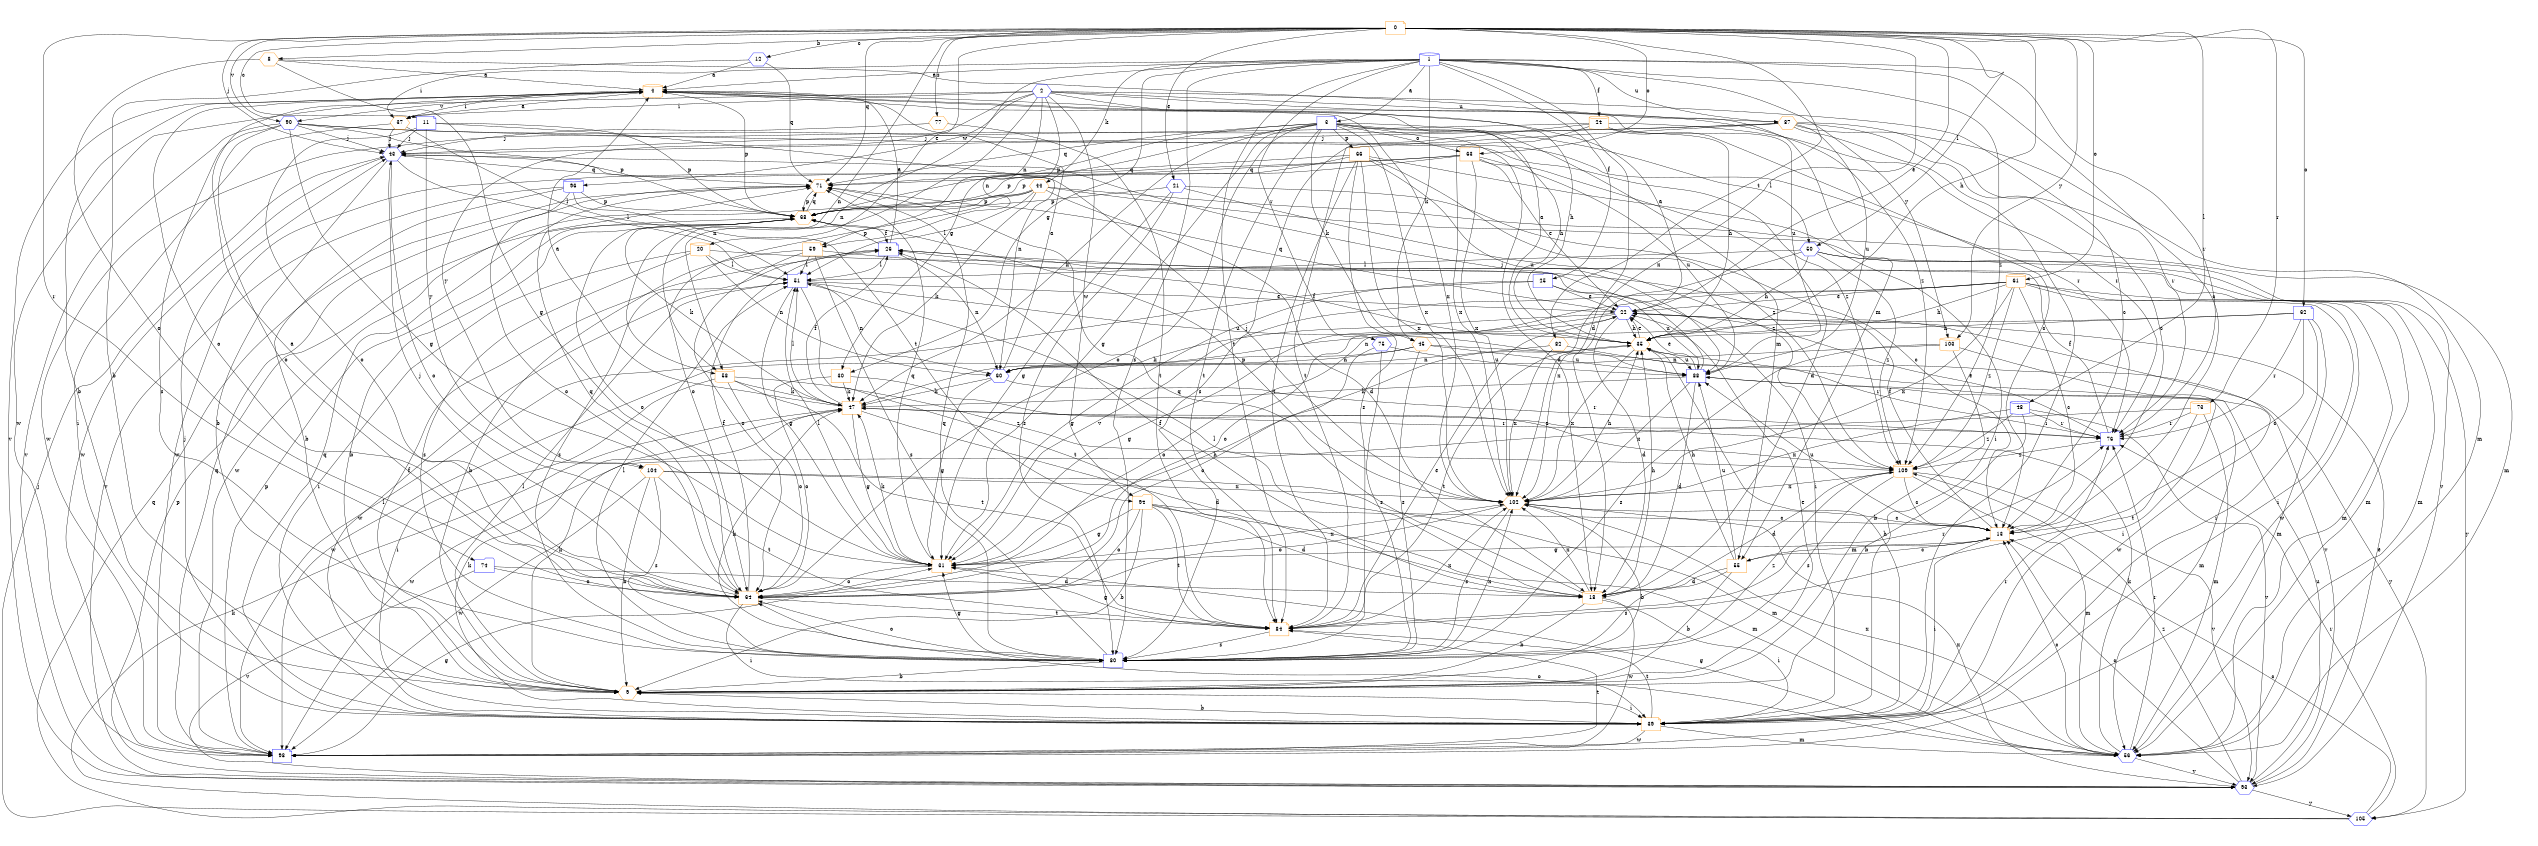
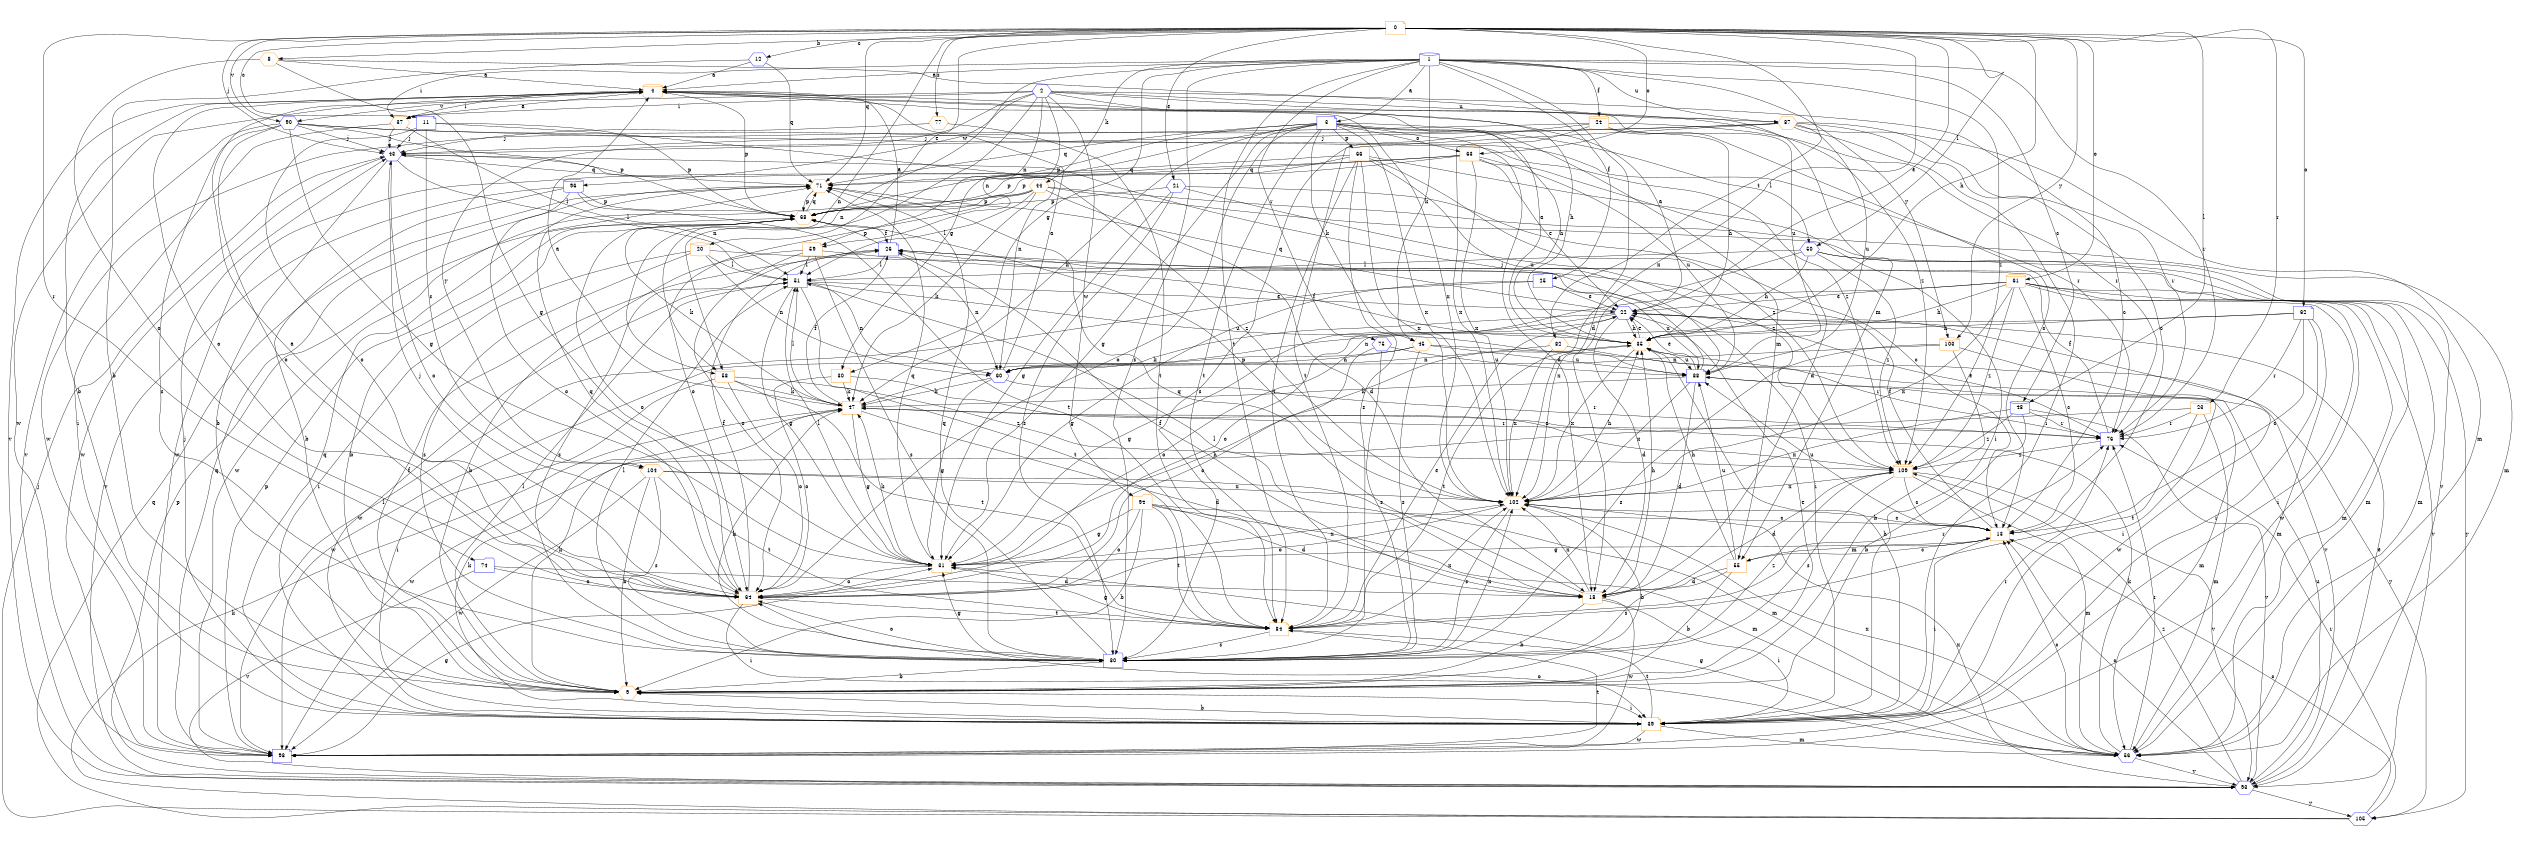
(2021, 123) -> (1879, 71)
(431, 297) -> (431, 297)
(875, 297) -> (955, 355)
(1466, 302) -> (2417, 432)
(1247, 329) -> (1247, 329)
(2200, 408) -> (2200, 408)
